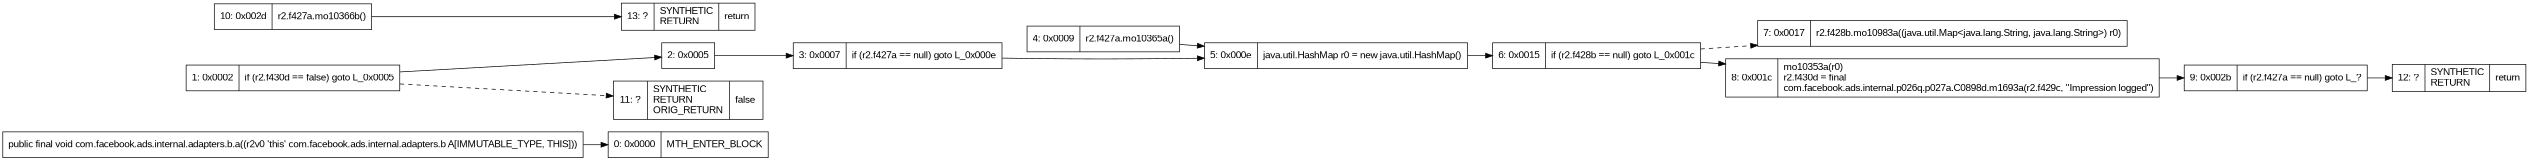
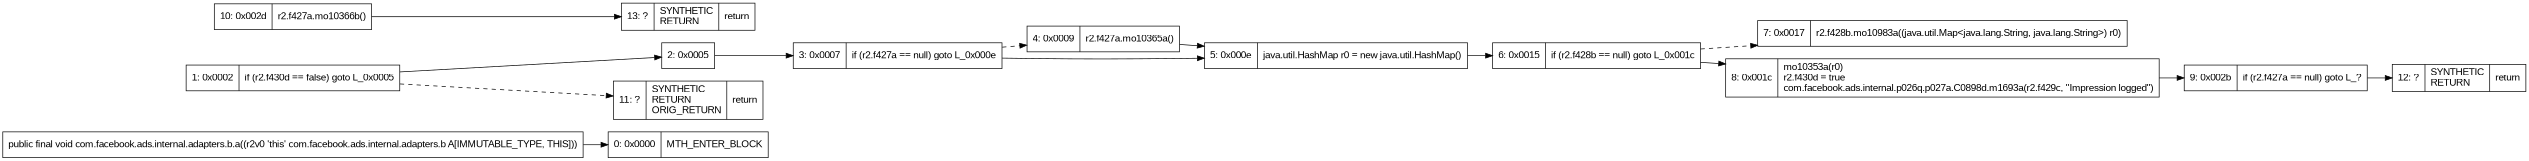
none -> (1011, 46)
(1815, 78) -> (1814, 78)
(745, 100) -> (745, 100)
